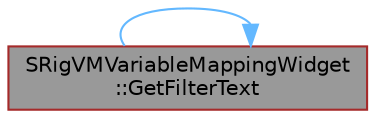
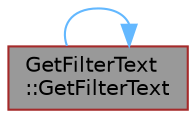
(188, 78) -> (98, 78)
